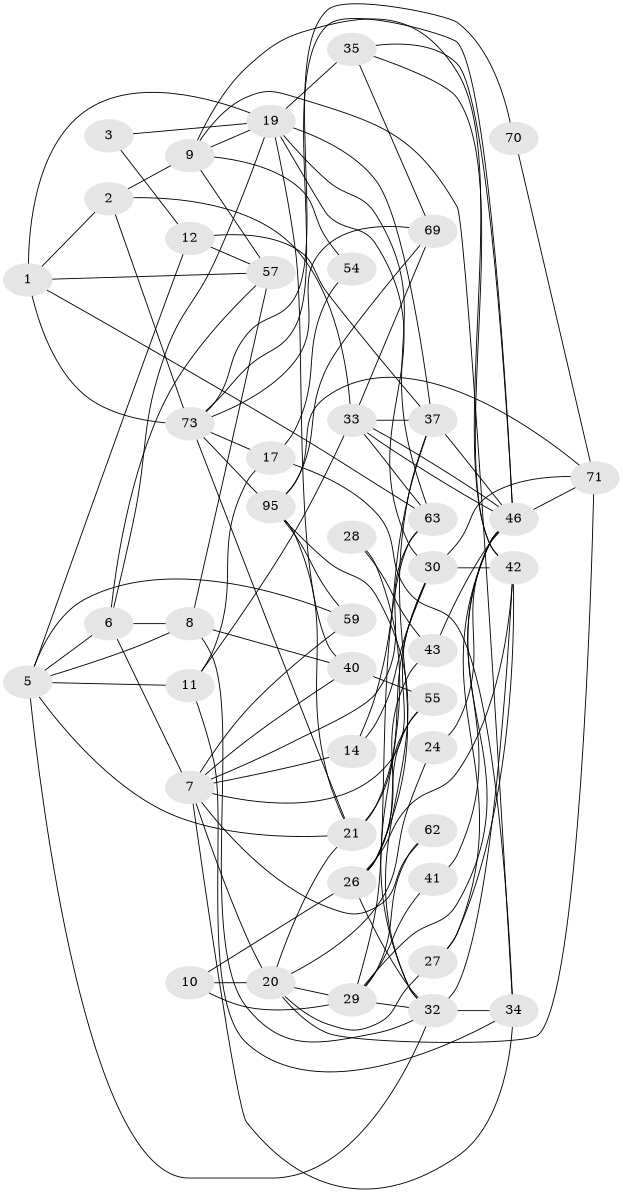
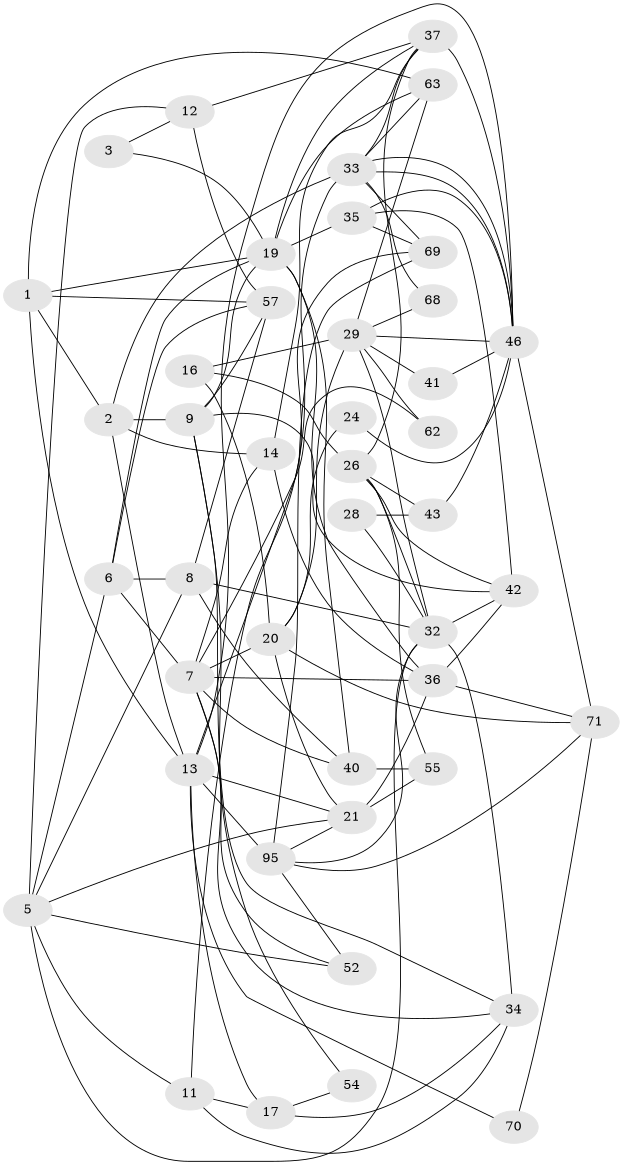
none -> (433, 301)
(190, 424) -> (190, 770)
none -> (186, 448)
(433, 568) -> (433, 681)
(352, 620) -> (352, 969)
(363, 704) -> none
(433, 962) -> none
(190, 983) -> (190, 371)
